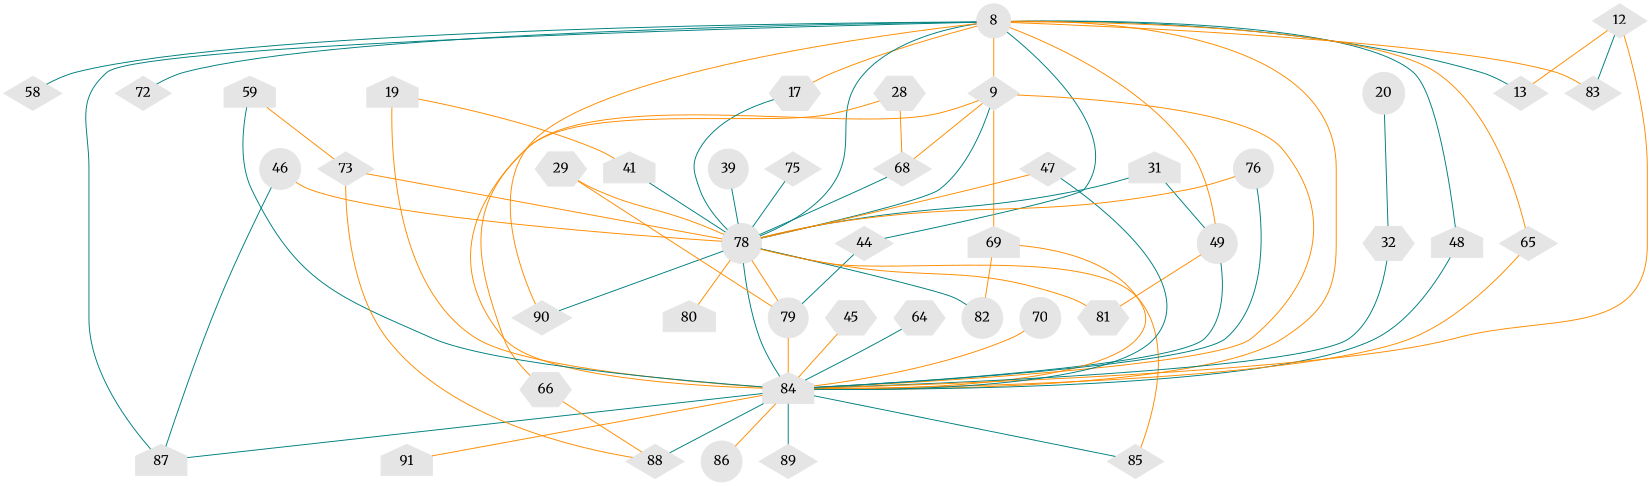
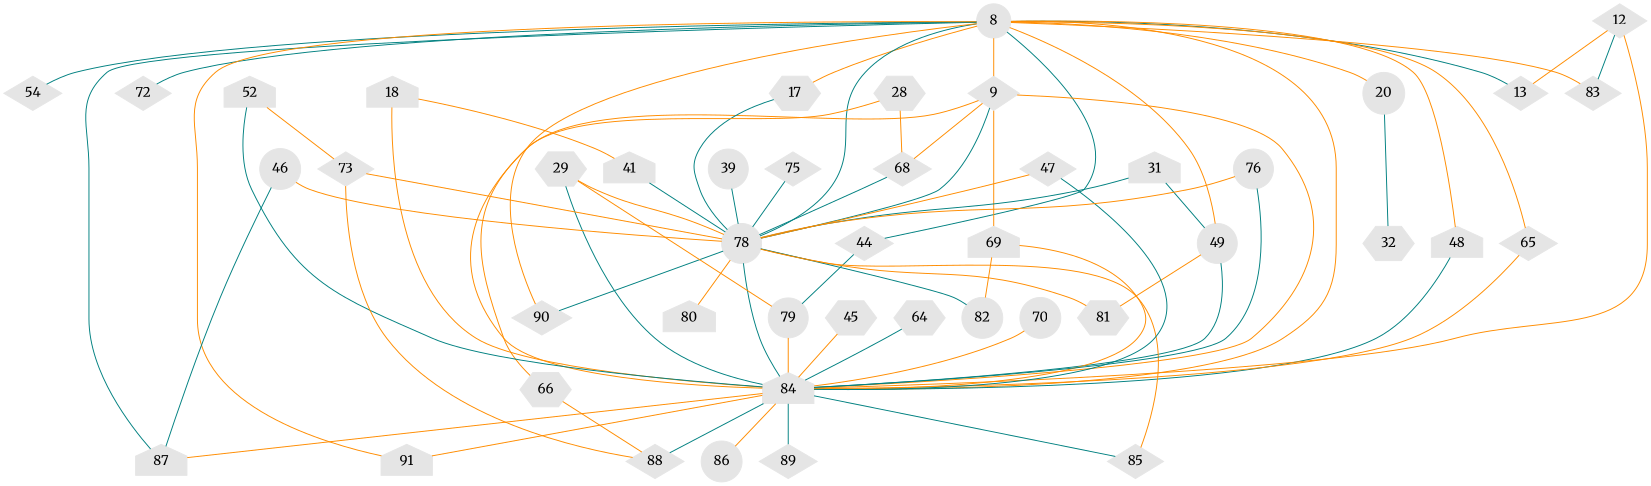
none -> (1218, 40)
(1392, 61) -> (1392, 61)
none -> (200, 92)
(33, 93) -> (33, 93)
(250, 93) -> (250, 93)
(392, 93) -> (392, 93)
(765, 281) -> none
(1268, 358) -> (634, 317)
(475, 426) -> (475, 426)
